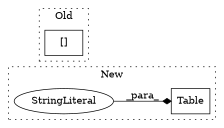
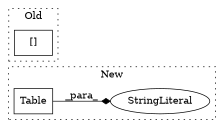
(138, 101) -> (77, 101)
